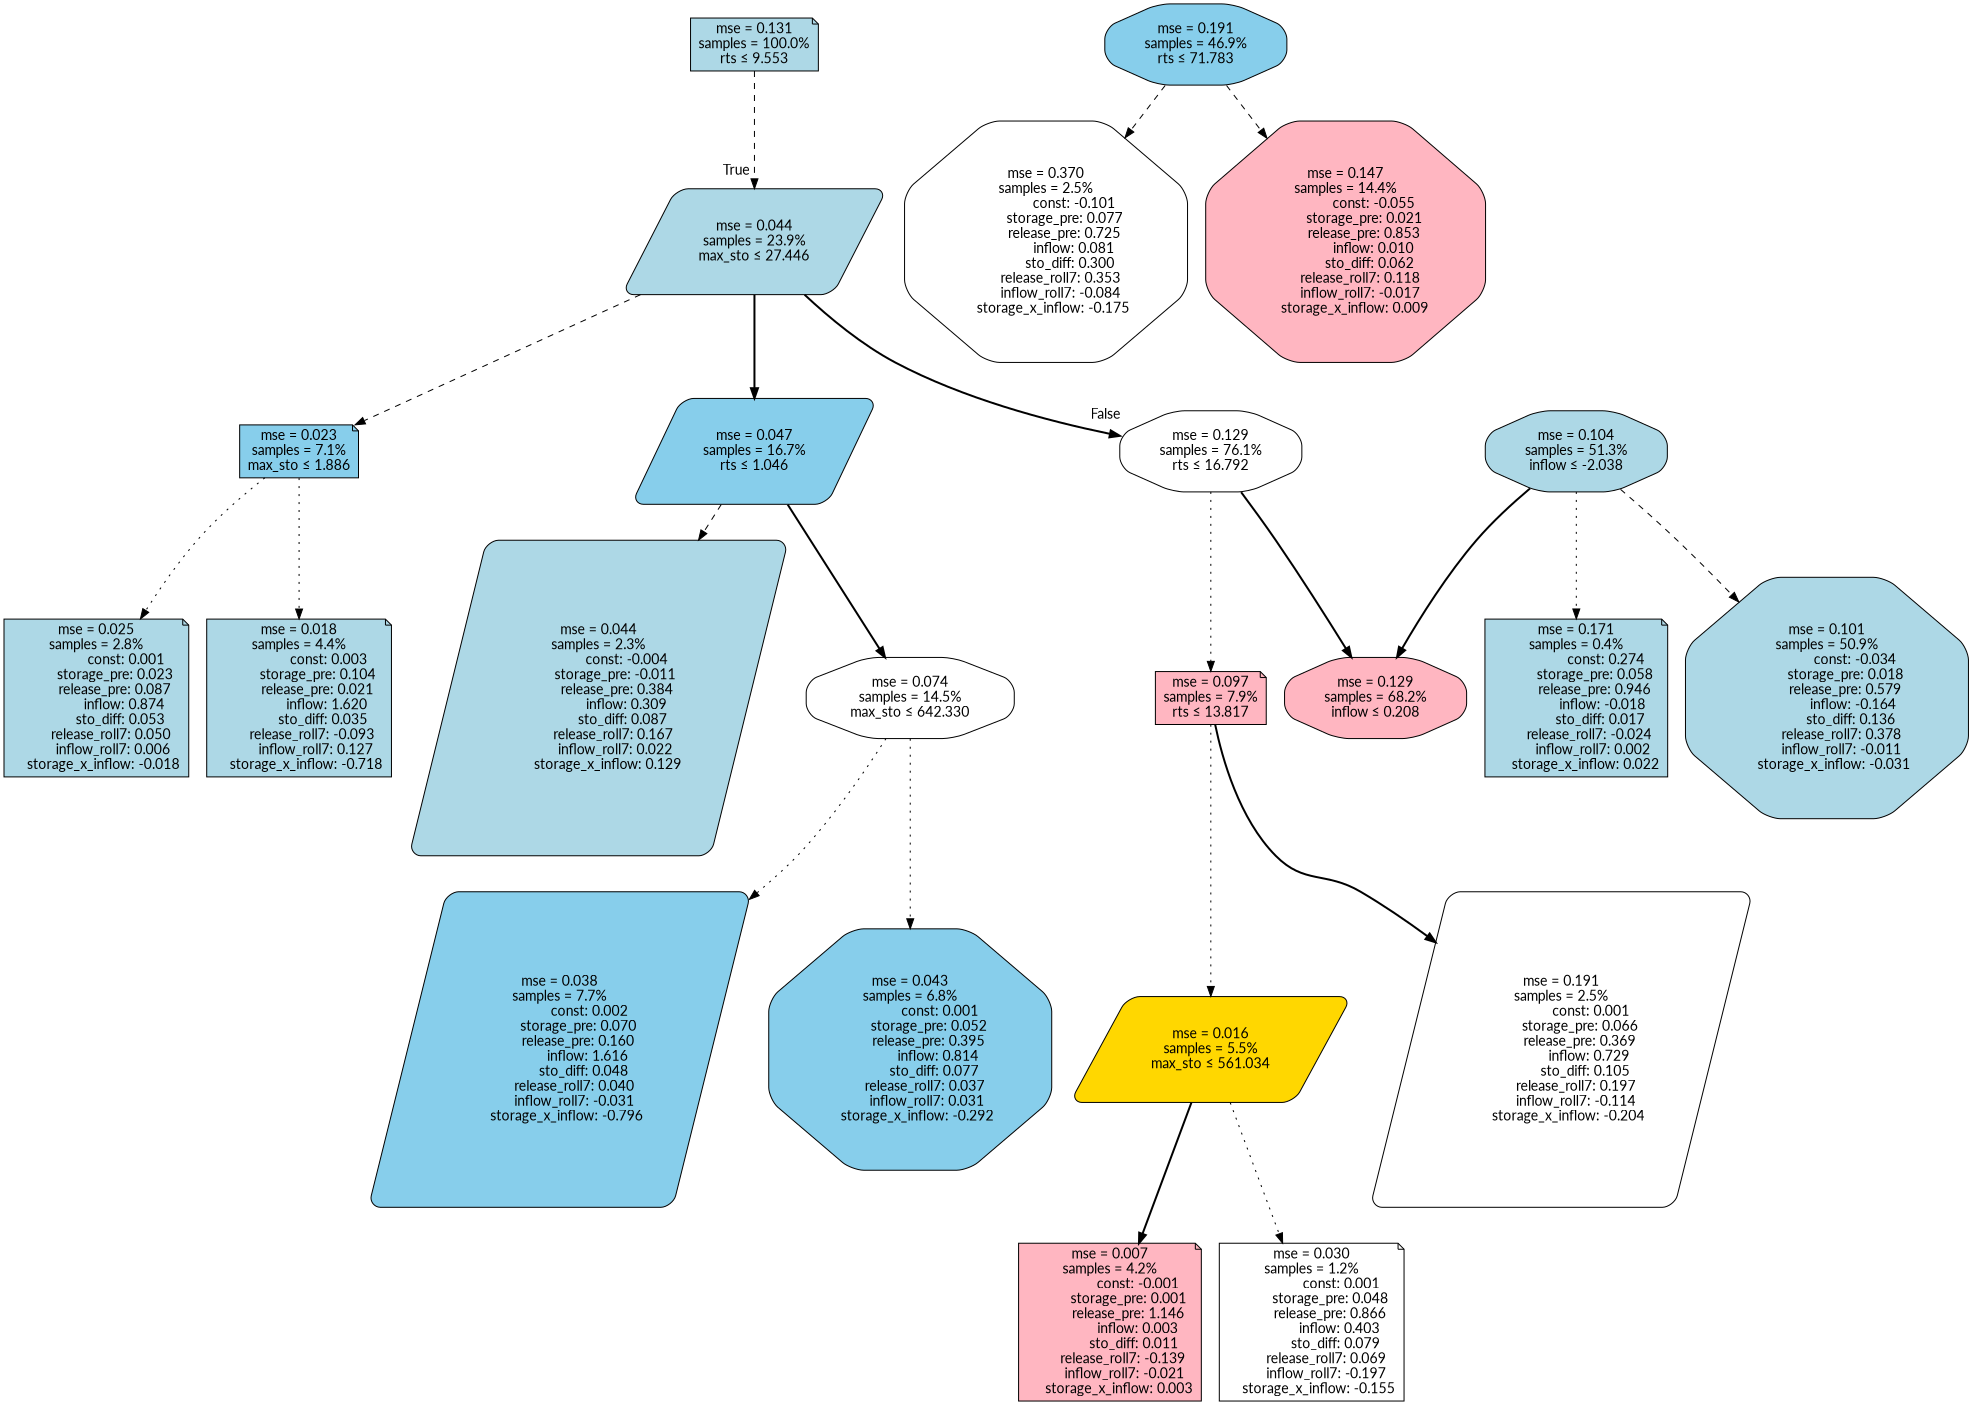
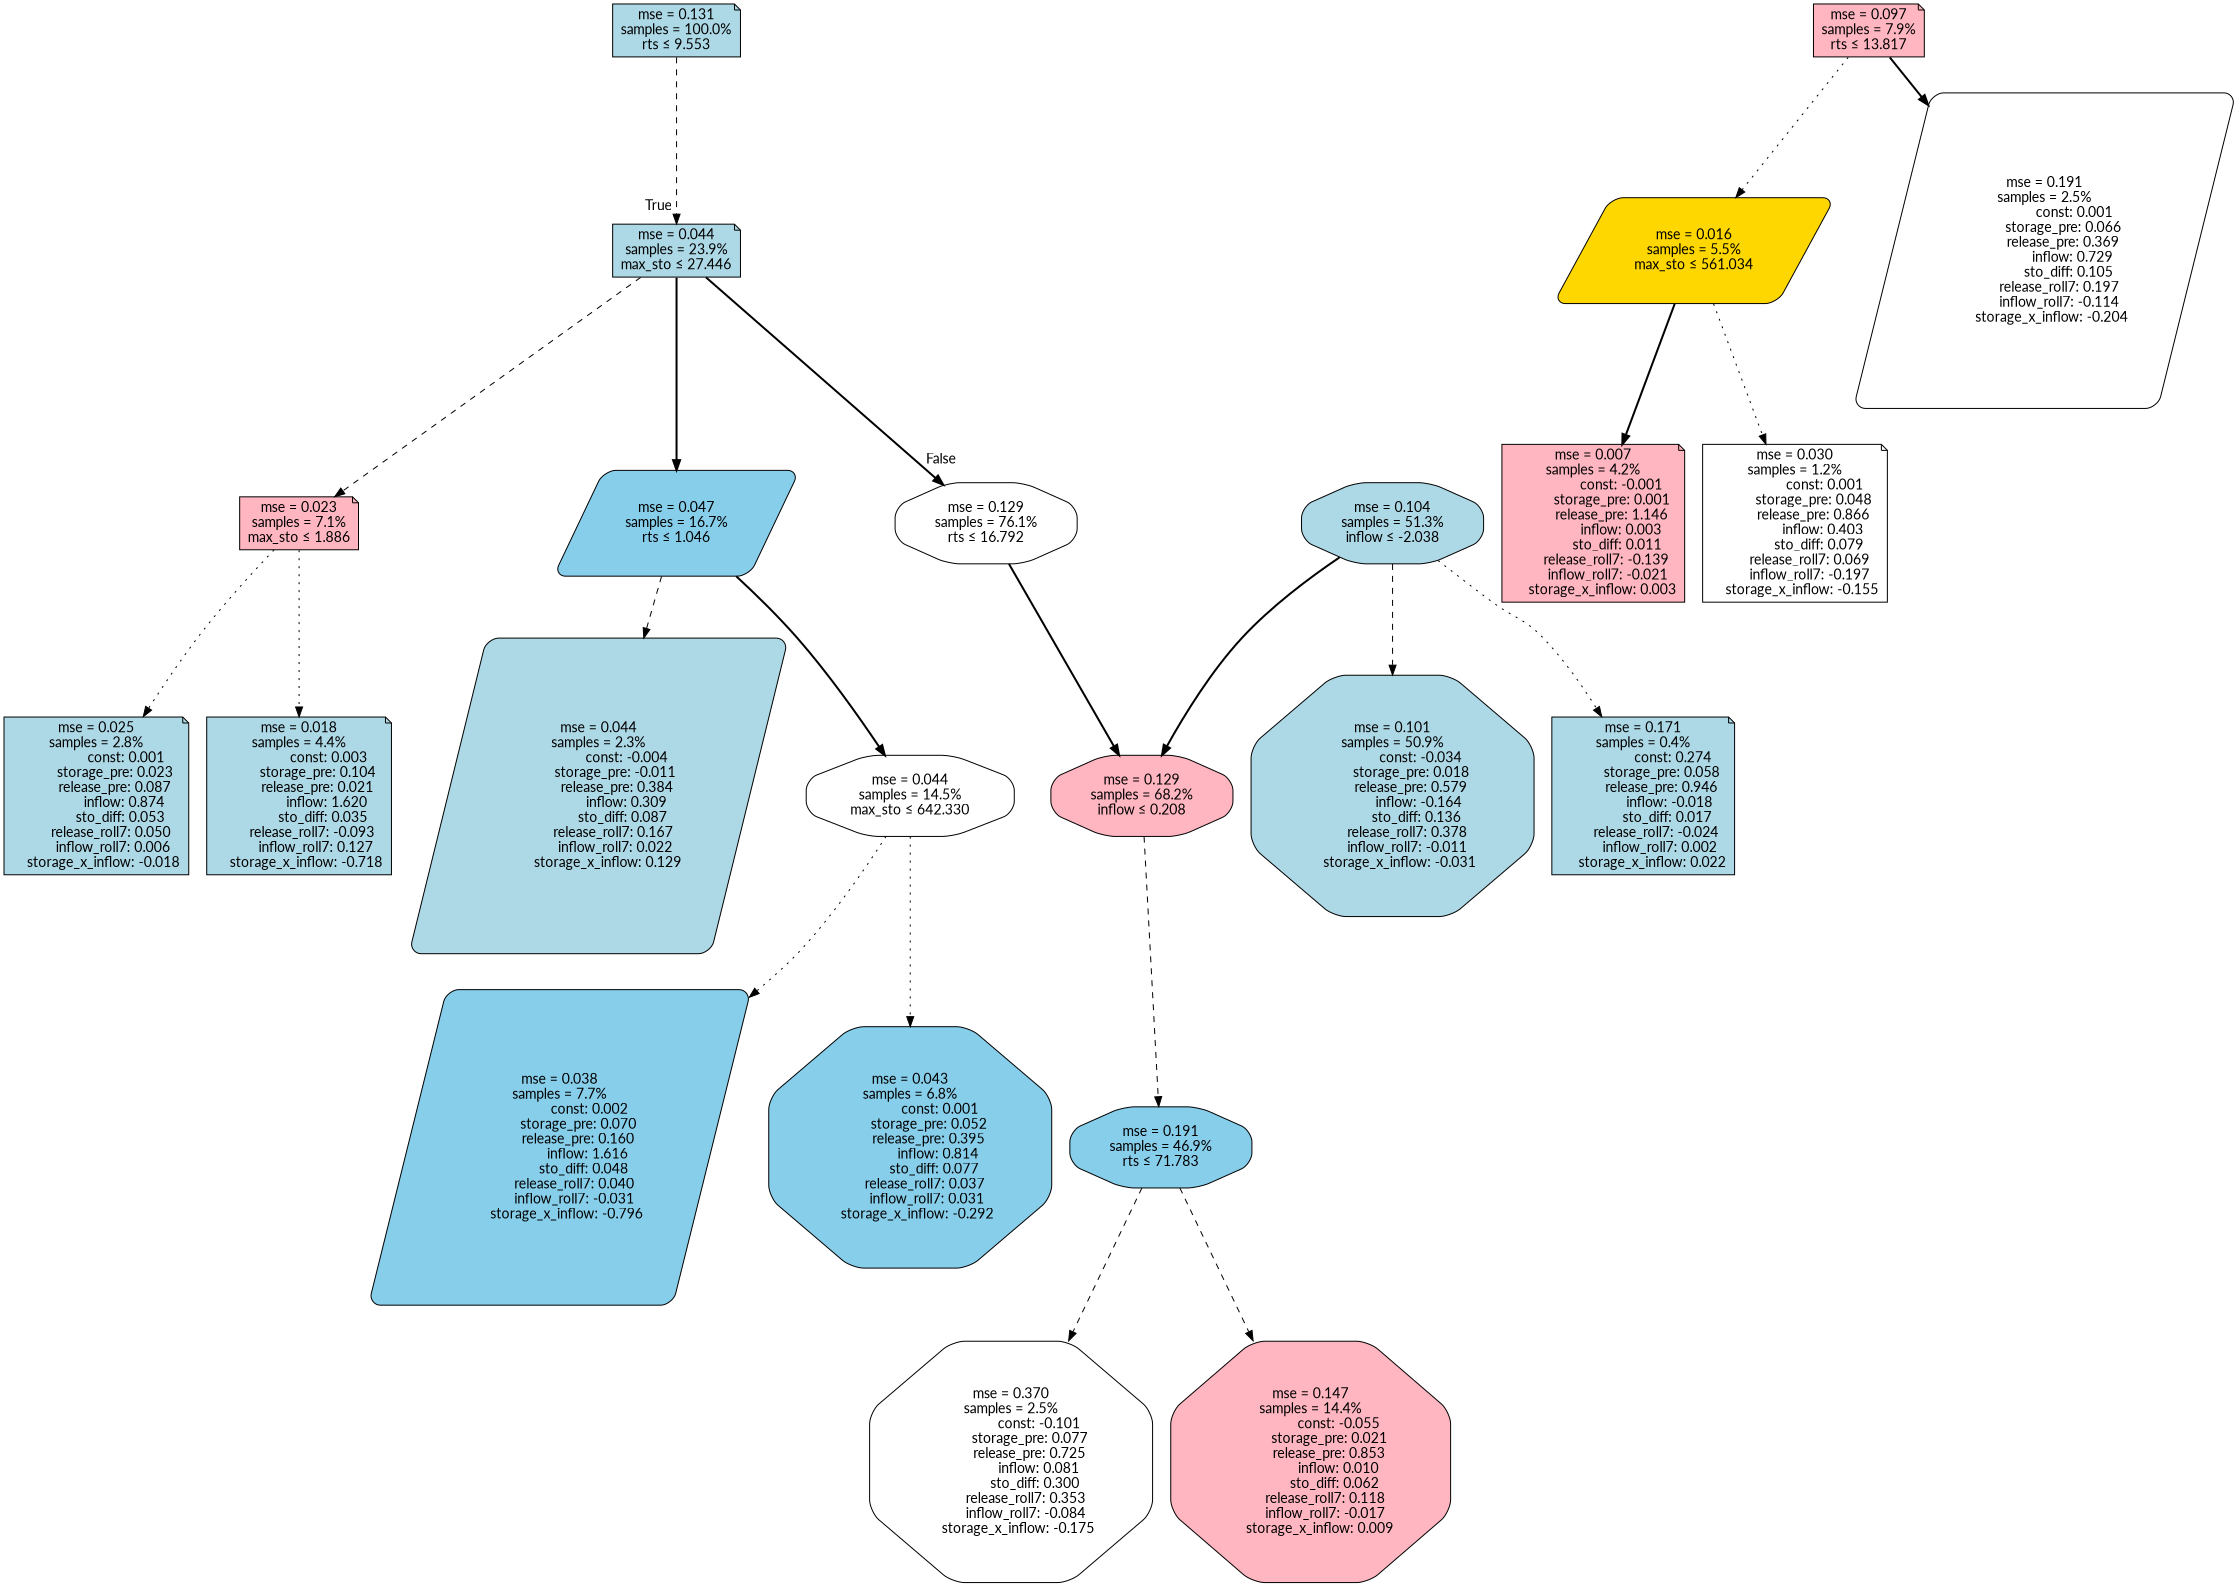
(754, 242) -> (677, 251)
(299, 451) -> (299, 523)
(1211, 577) -> none
(910, 698) -> (910, 796)
none -> (1151, 967)
